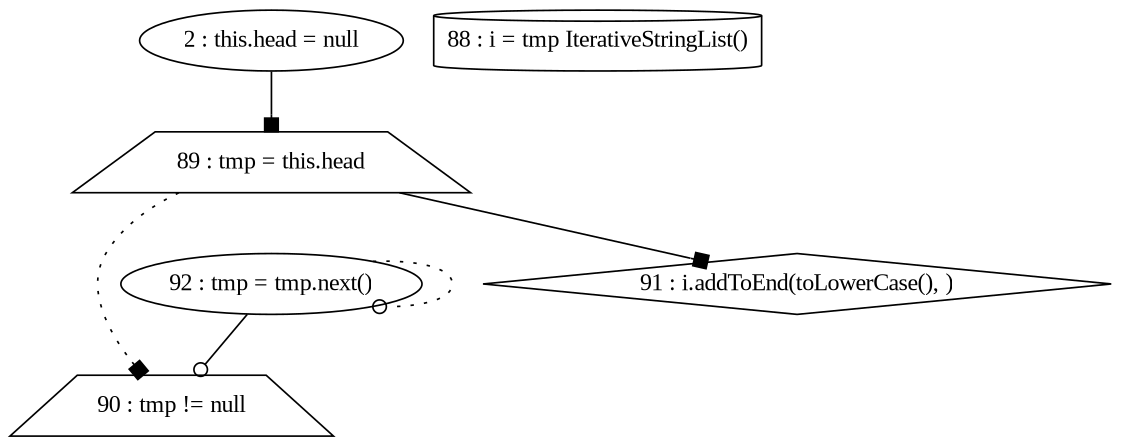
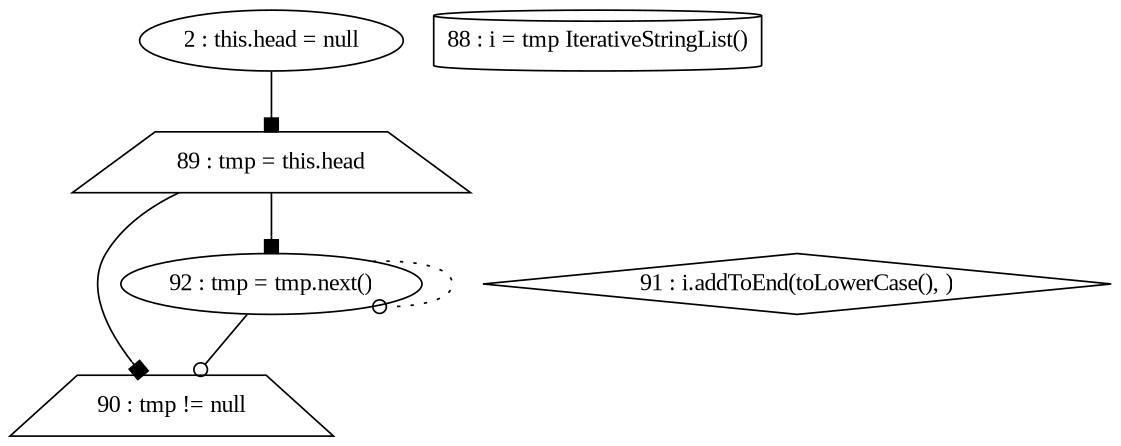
(545, 226) -> (271, 215)
(101, 264) -> (101, 264)
